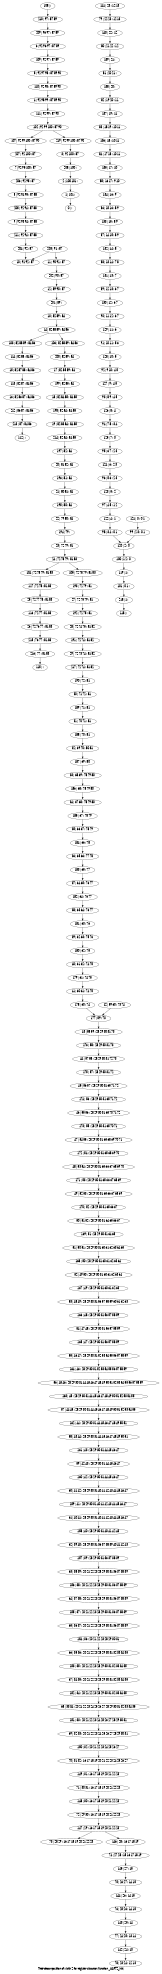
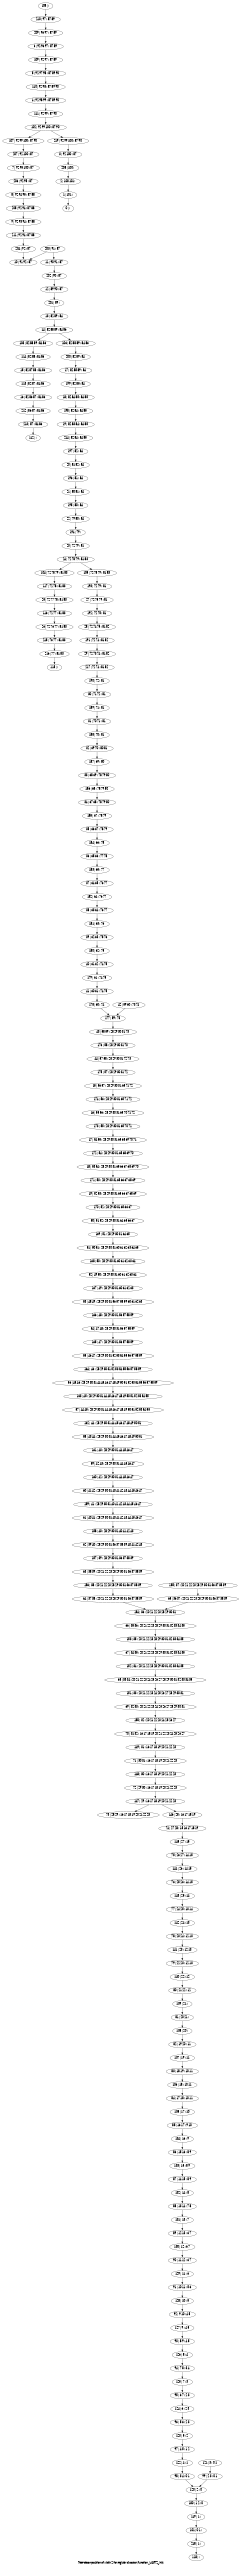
(99, 1605) -> (133, 1606)
none -> (182, 1942)
